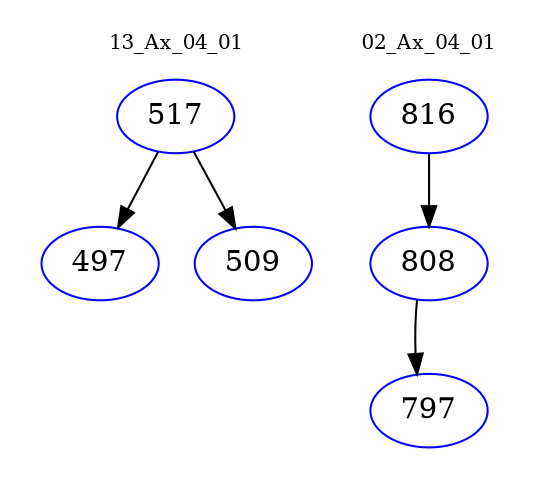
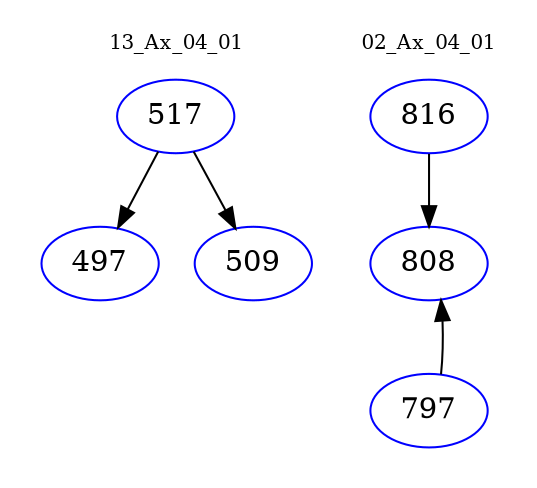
(415, 327) -> (443, 348)
